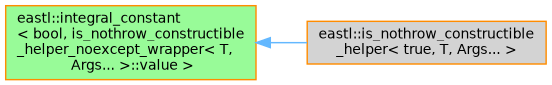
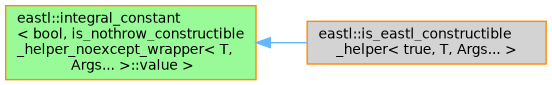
(427, 43) -> (427, 43)
